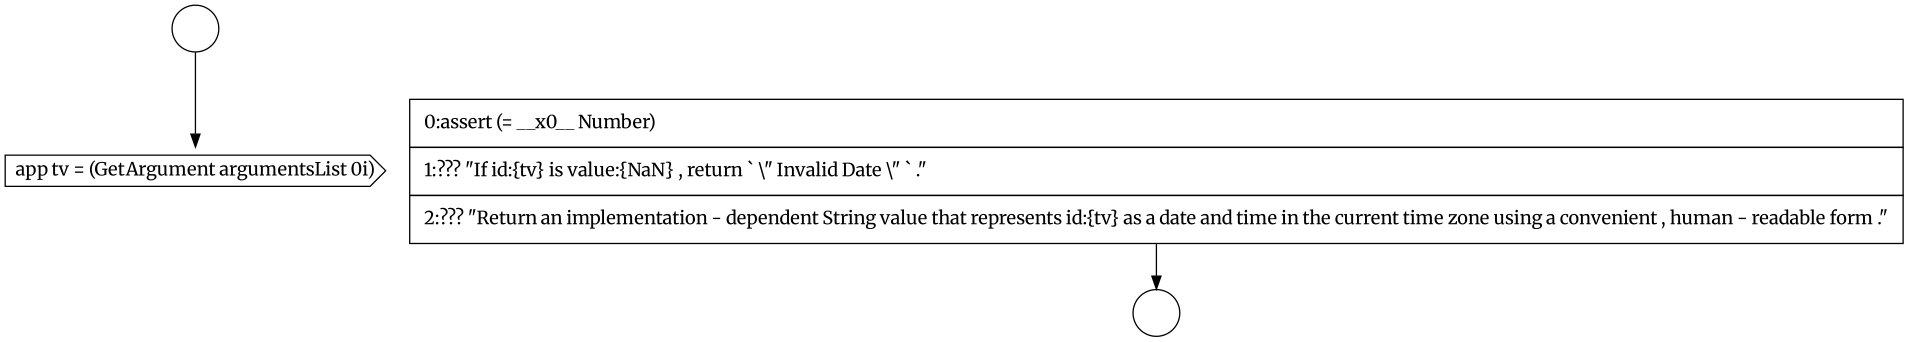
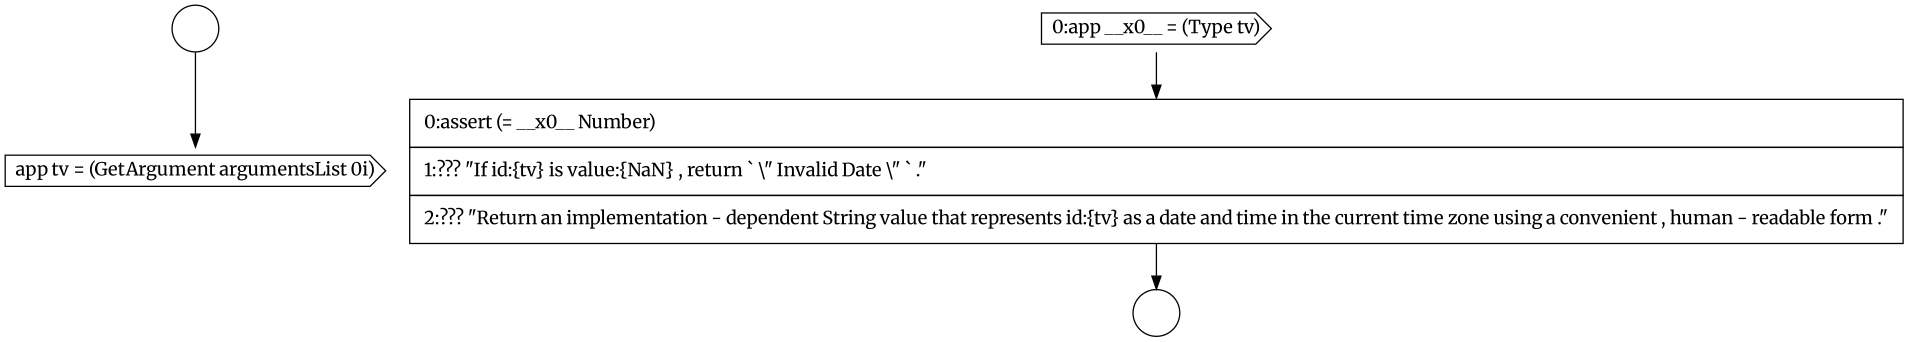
none -> (1156, 29)
